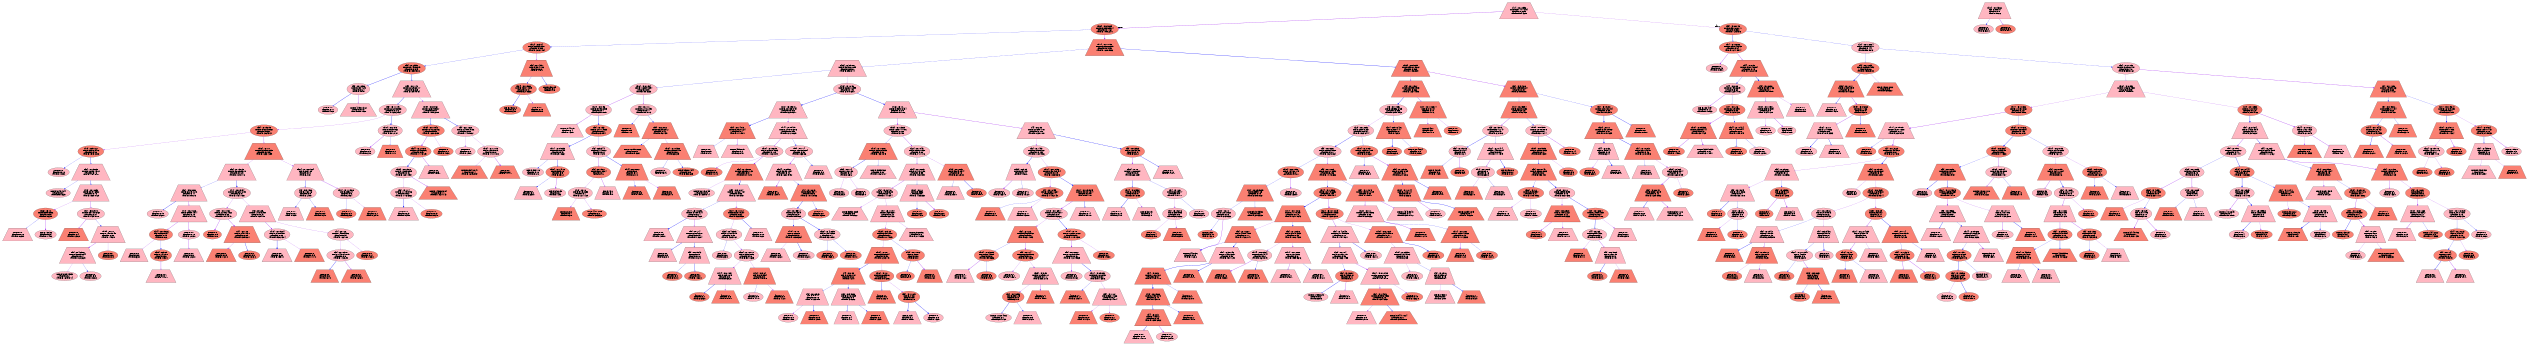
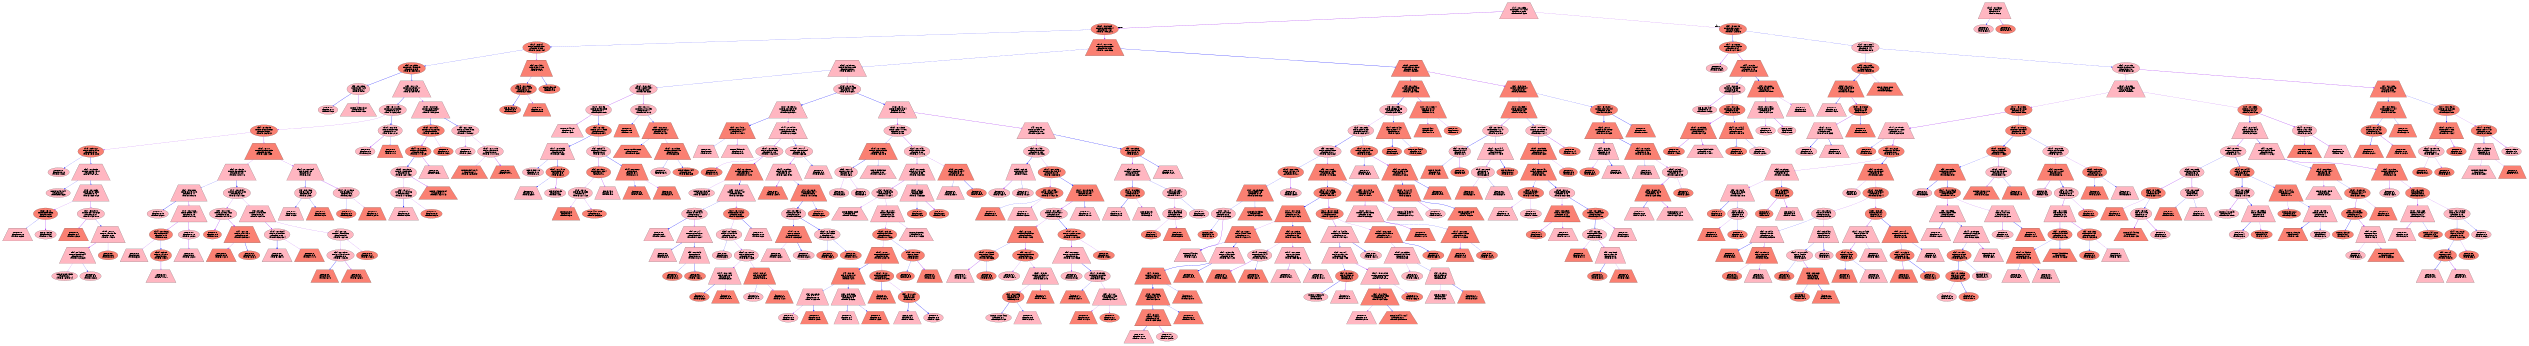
(1916, 266) -> (1916, 266)
